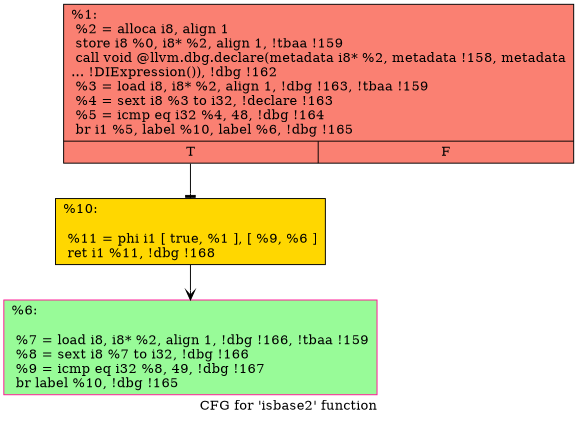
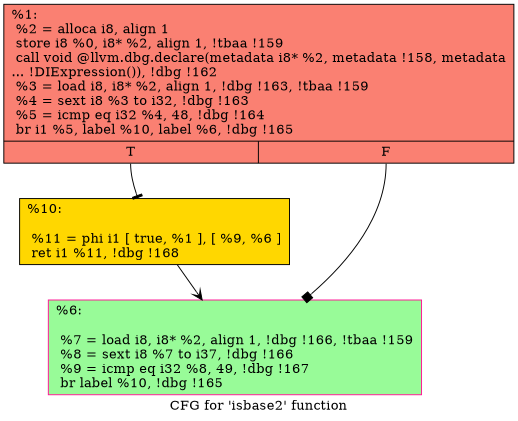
(202, 101) -> (131, 101)
none -> (363, 236)
(131, 355) -> (175, 355)
